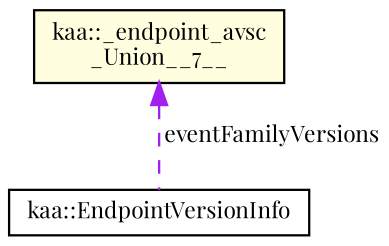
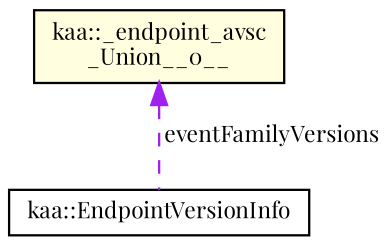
(159, 47) -> (159, 47)
